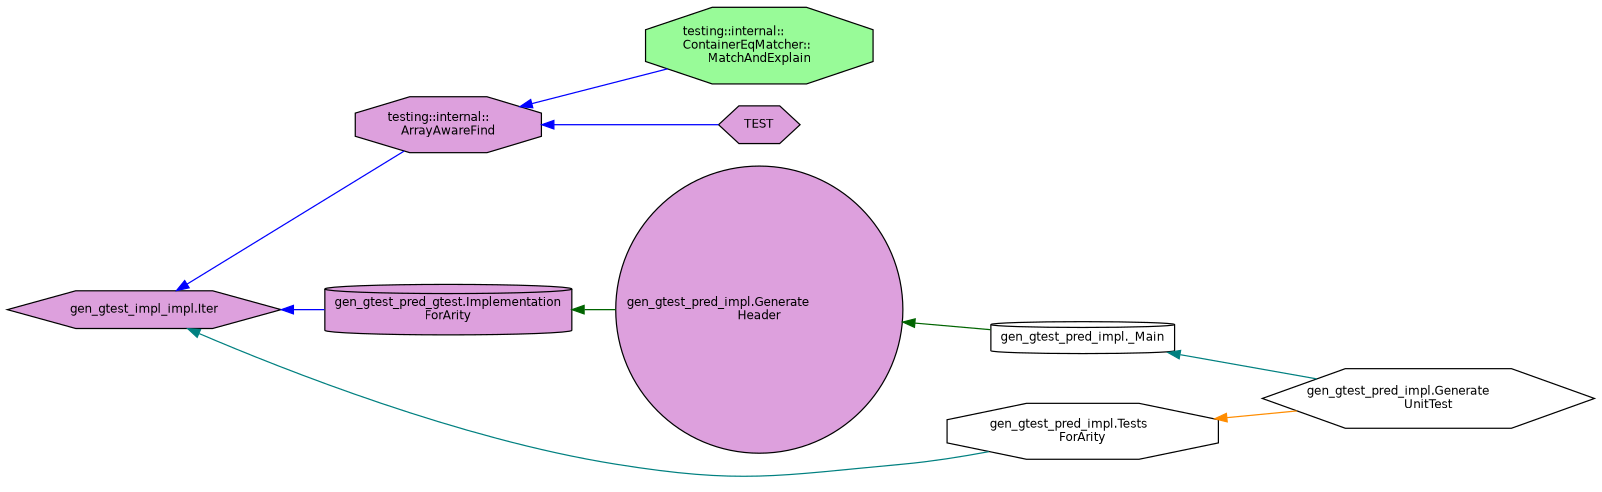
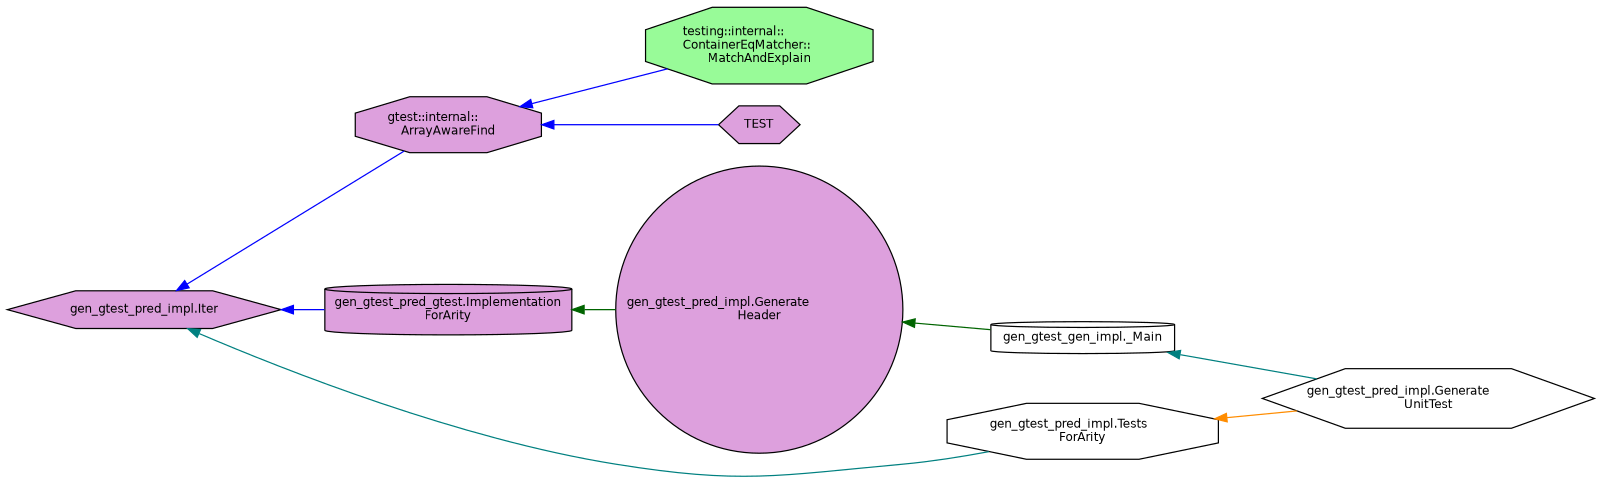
(448, 125) -> (448, 125)
(144, 310) -> (144, 310)
(1083, 338) -> (1083, 338)
